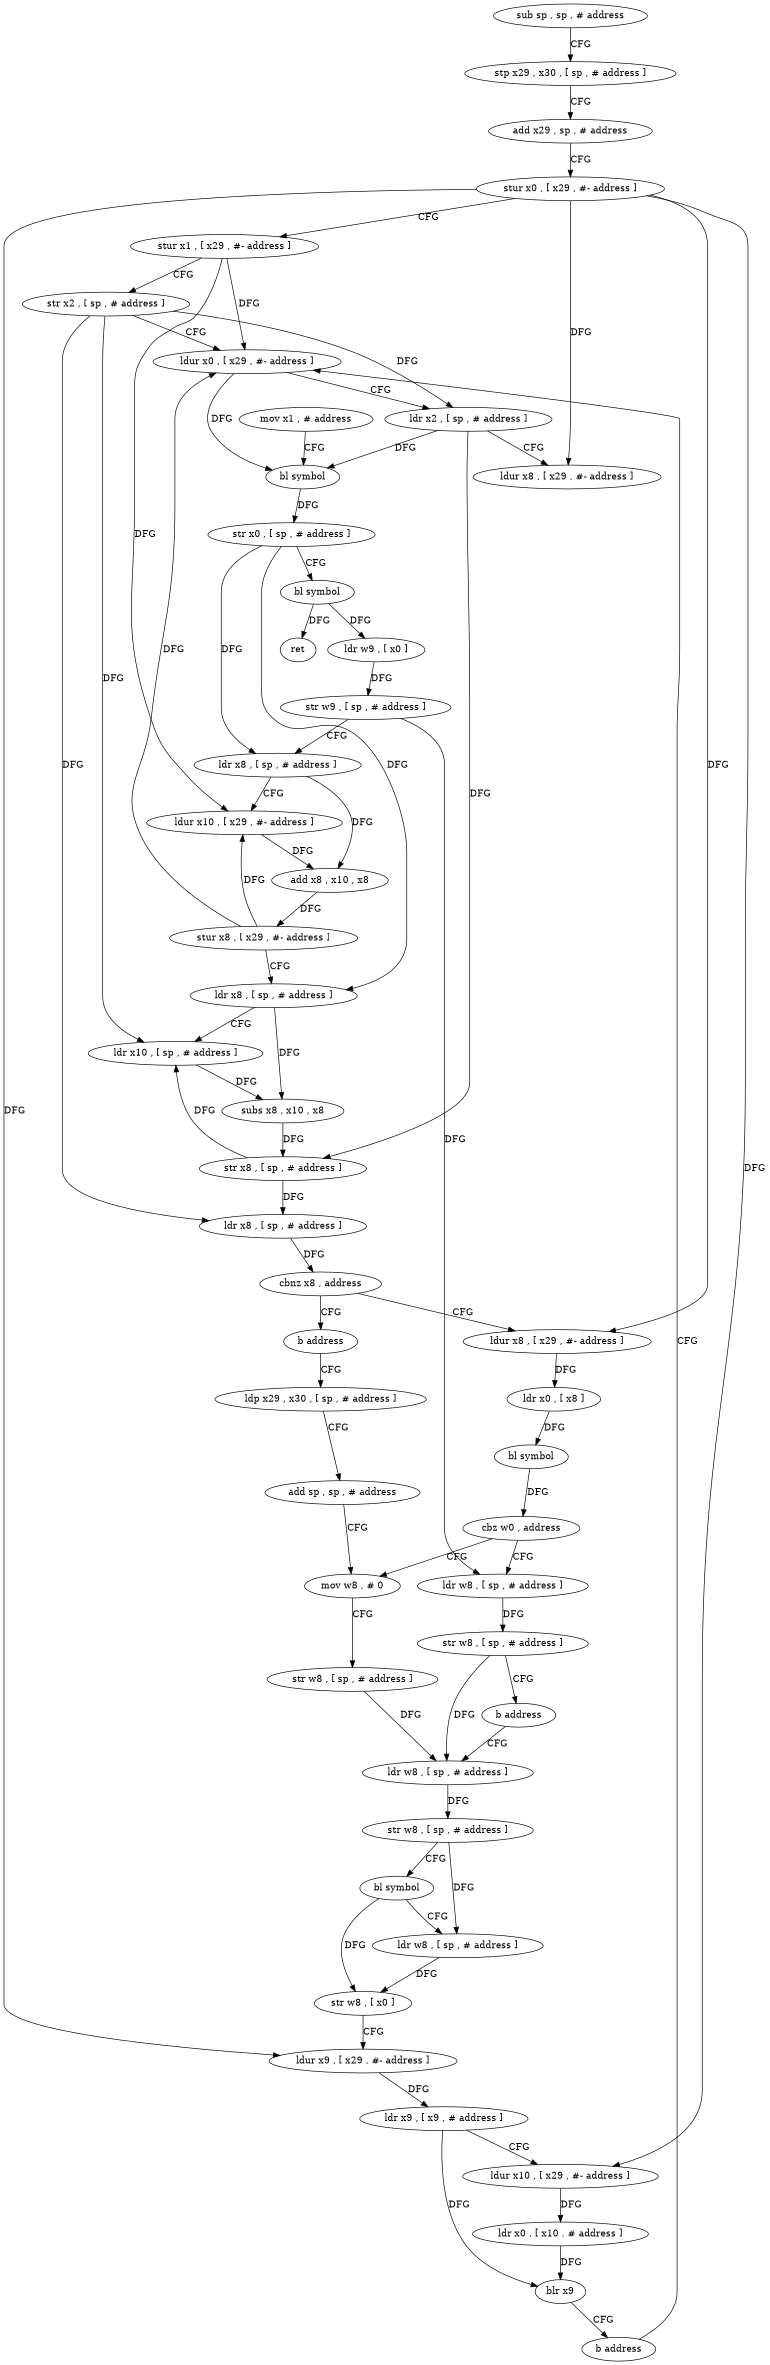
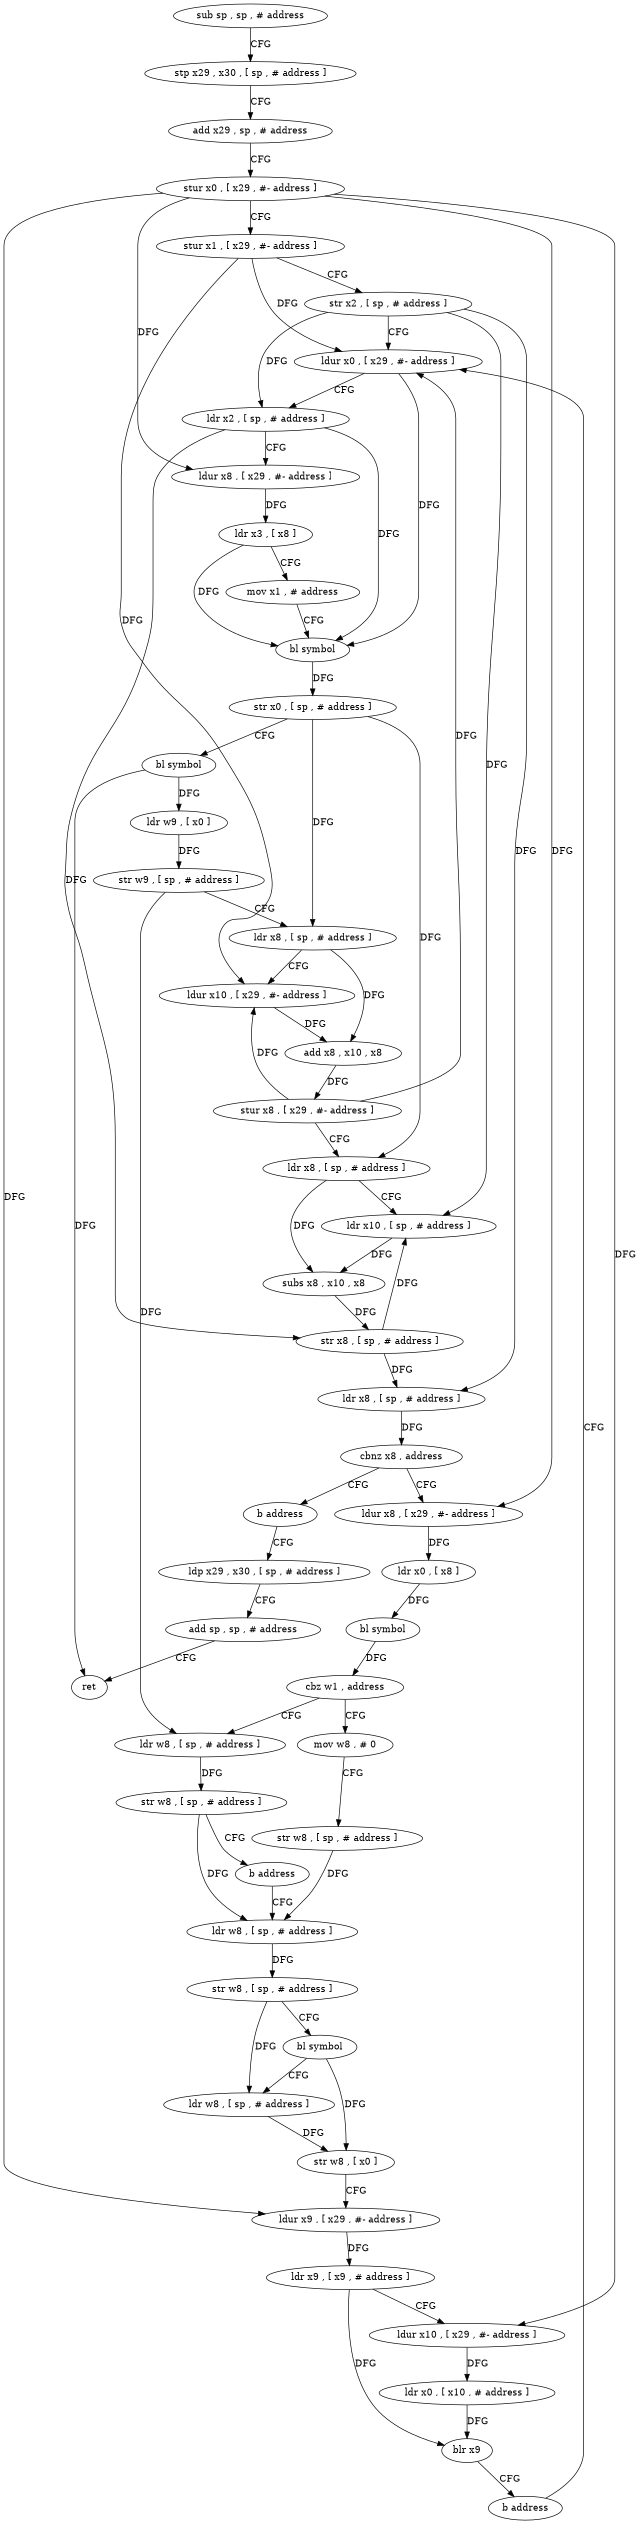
none -> (266, 535)
(521, 1528) -> (345, 1687)
(347, 1536) -> (163, 1660)
